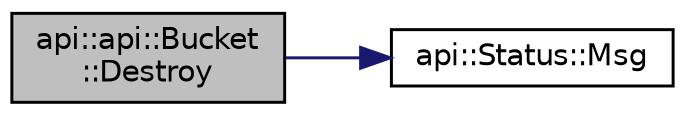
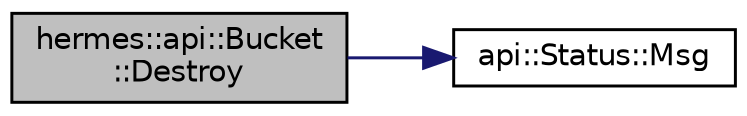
(148, 58) -> (179, 58)
